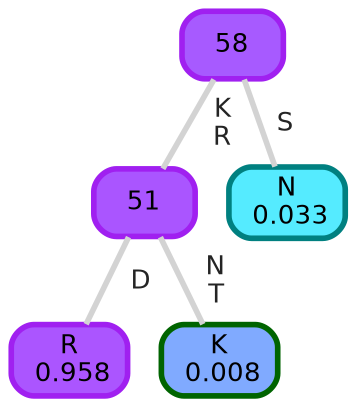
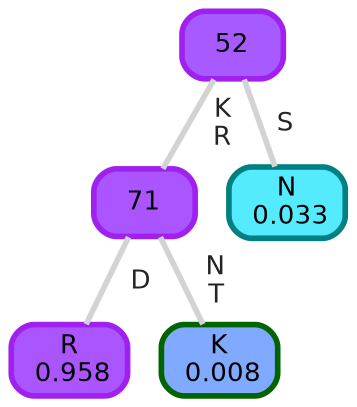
(233, 45) -> (233, 45)
(144, 203) -> (144, 203)
